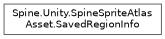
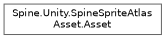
(83, 19) -> (83, 19)
